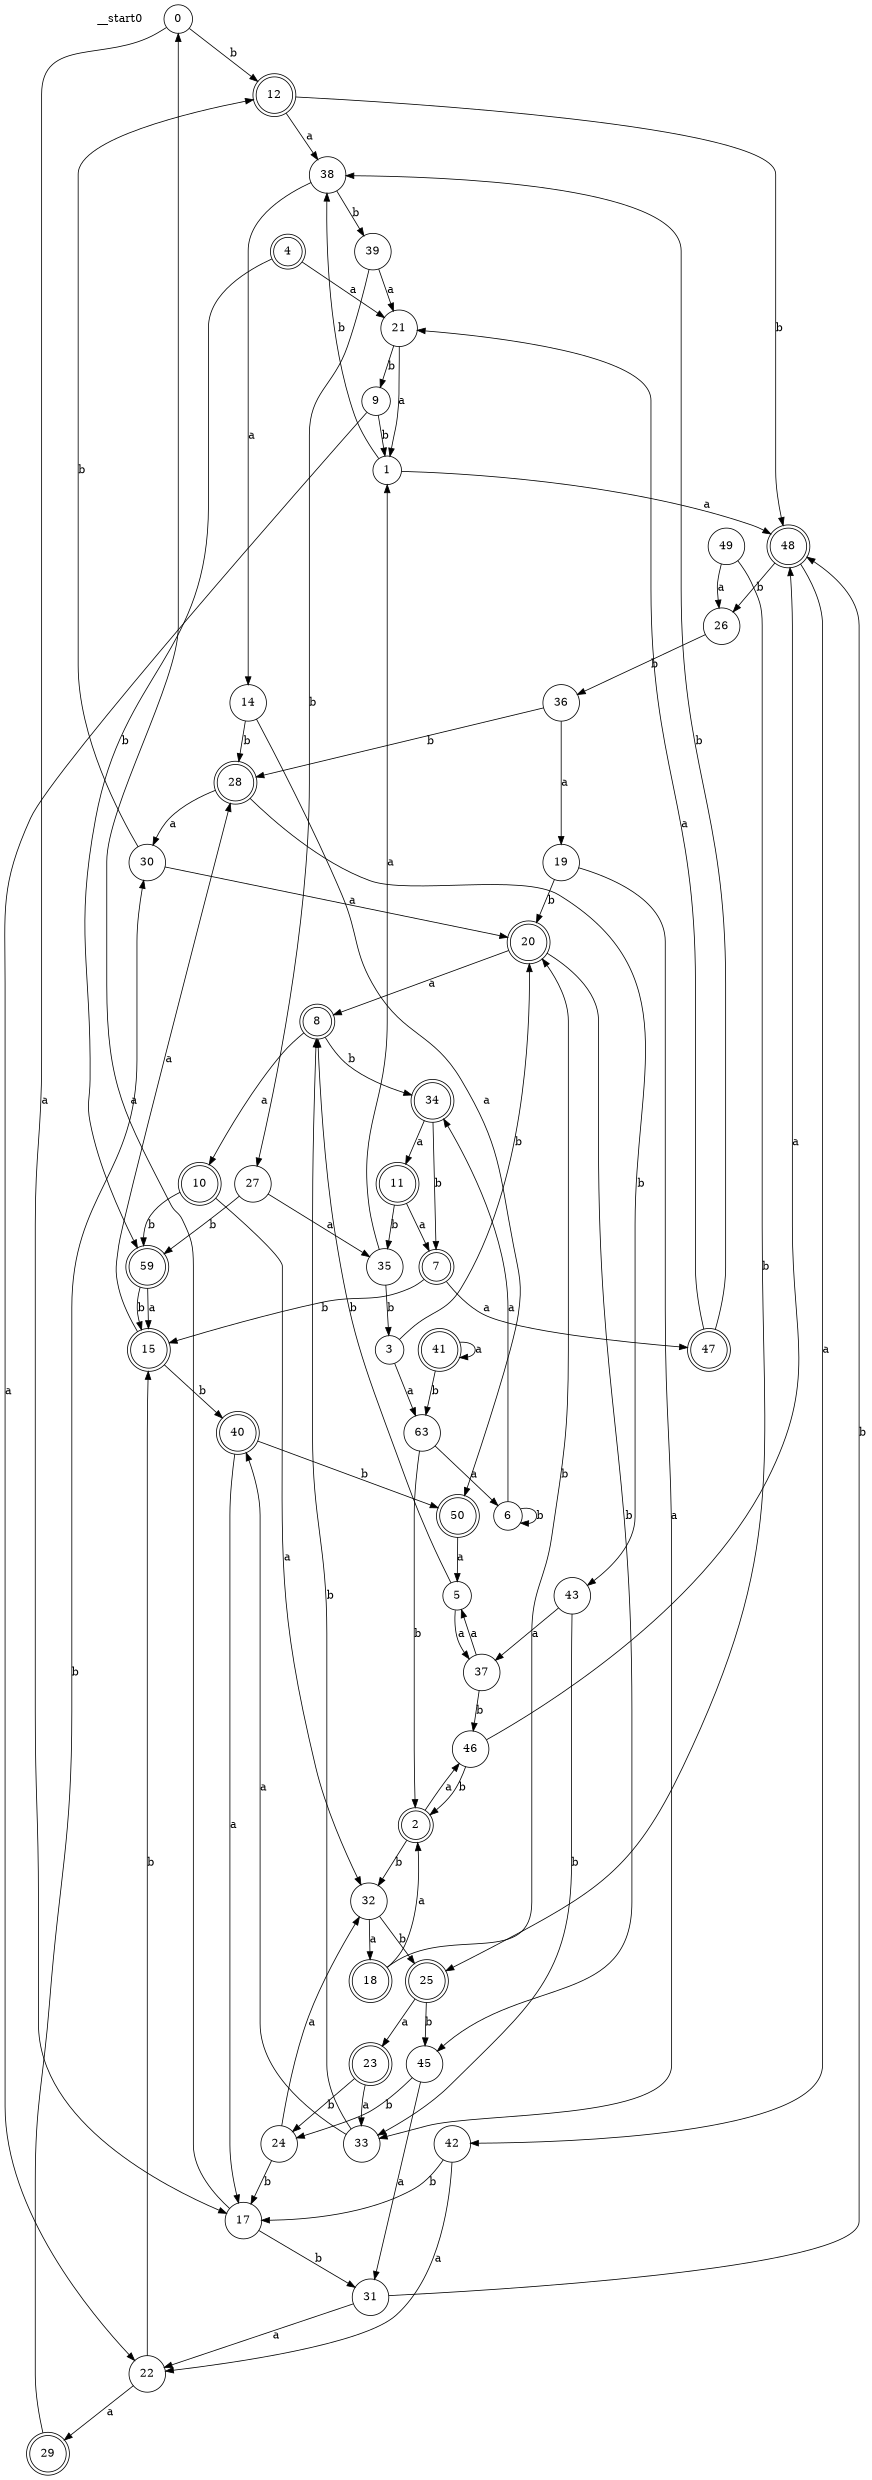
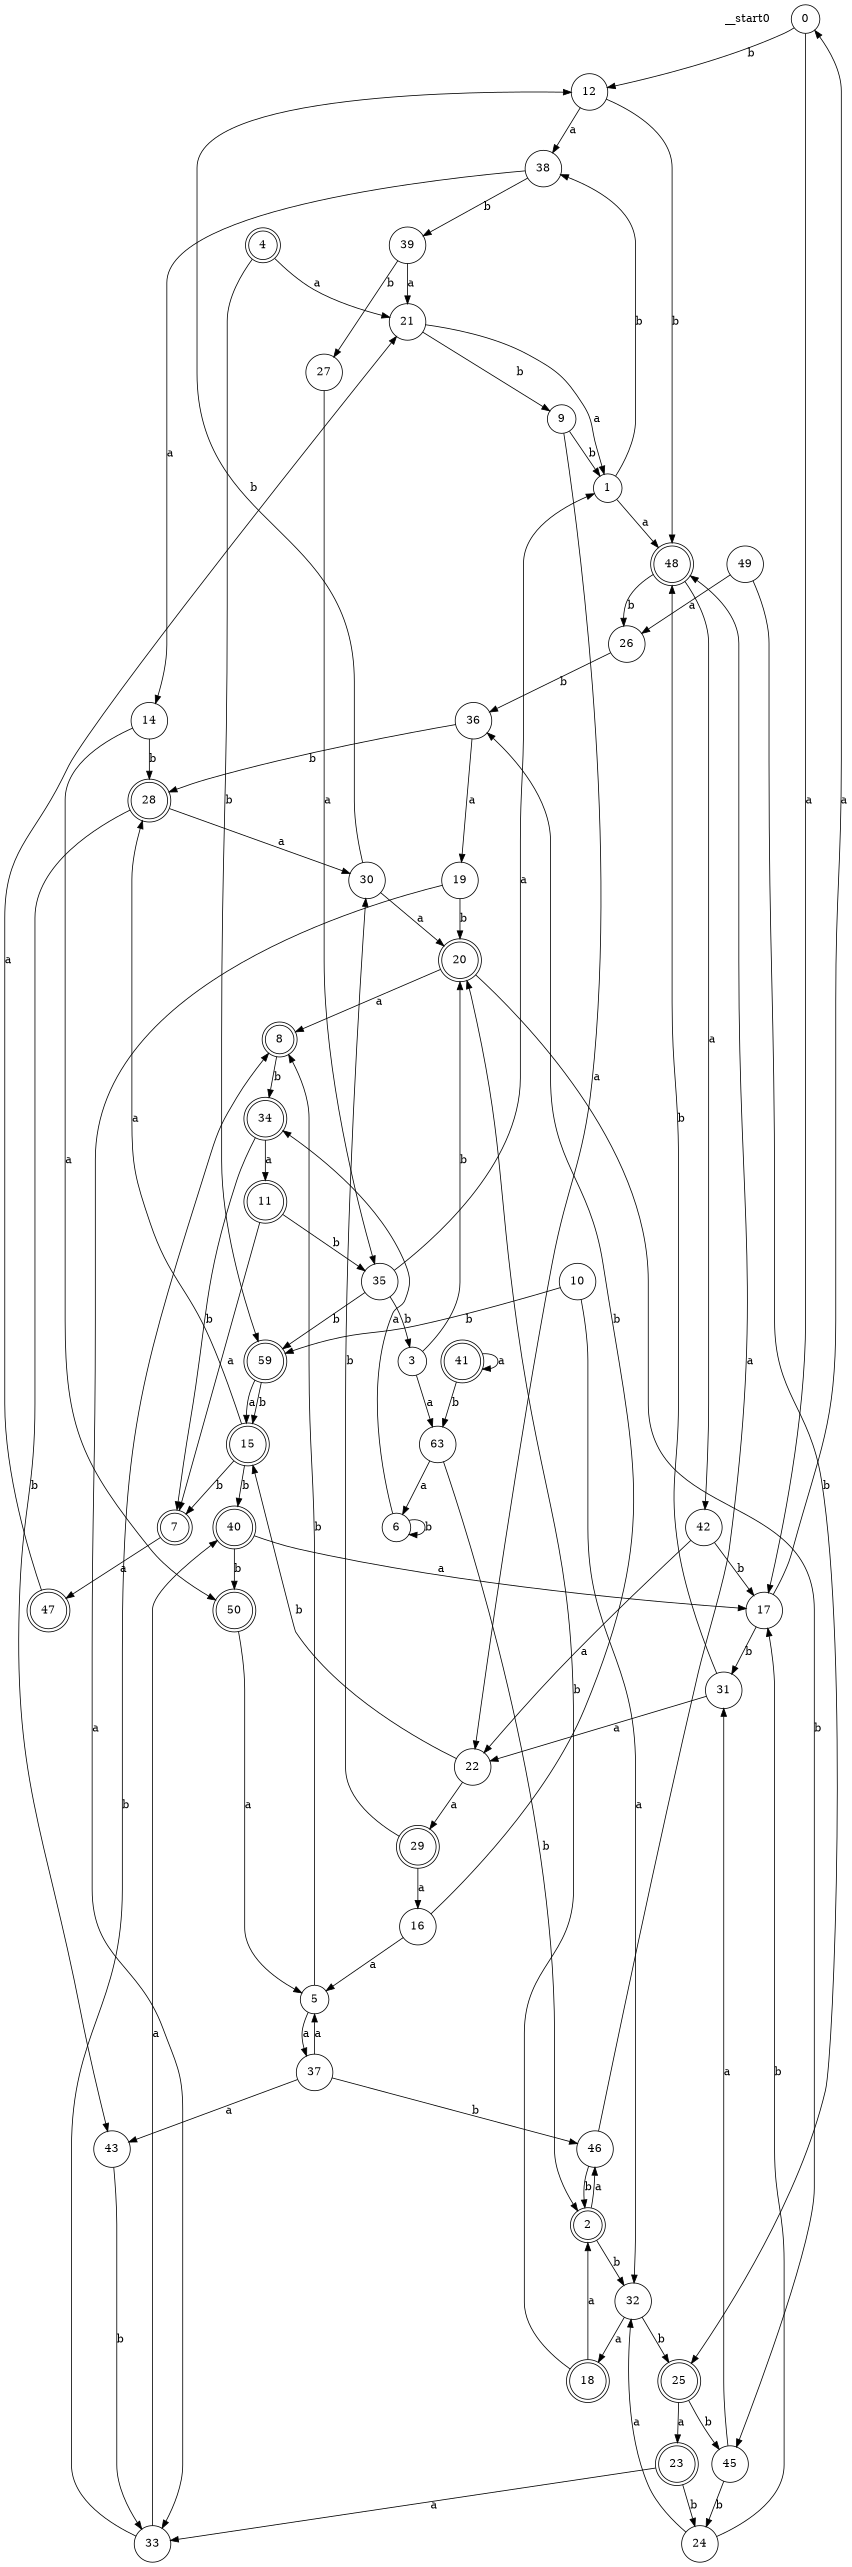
(274, 95) -> (589, 92)
(682, 618) -> none
(254, 1091) -> none
(200, 1184) -> (578, 1282)
(205, 1223) -> (327, 1318)
(301, 1307) -> (213, 1484)
(526, 1635) -> (217, 2109)
none -> (418, 1927)
